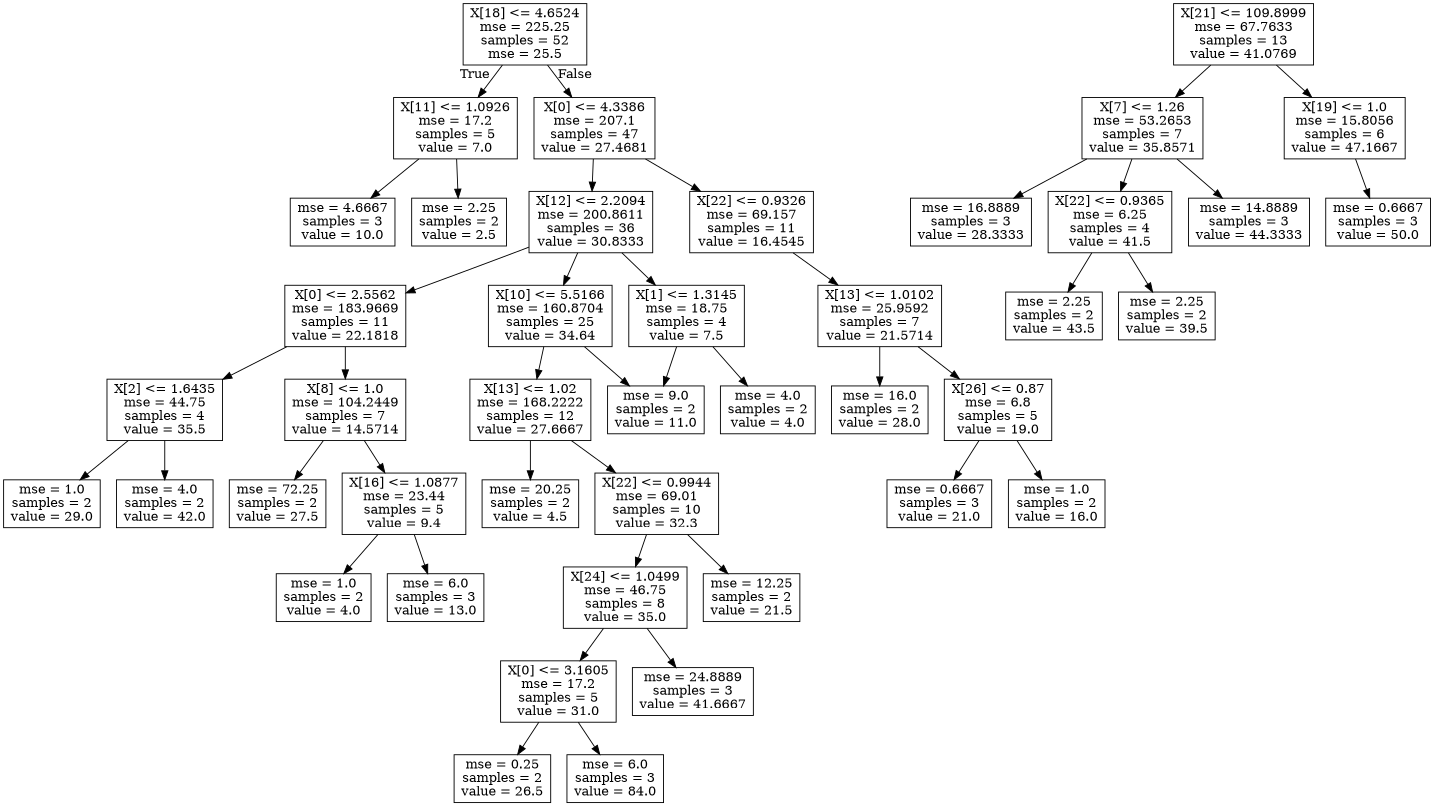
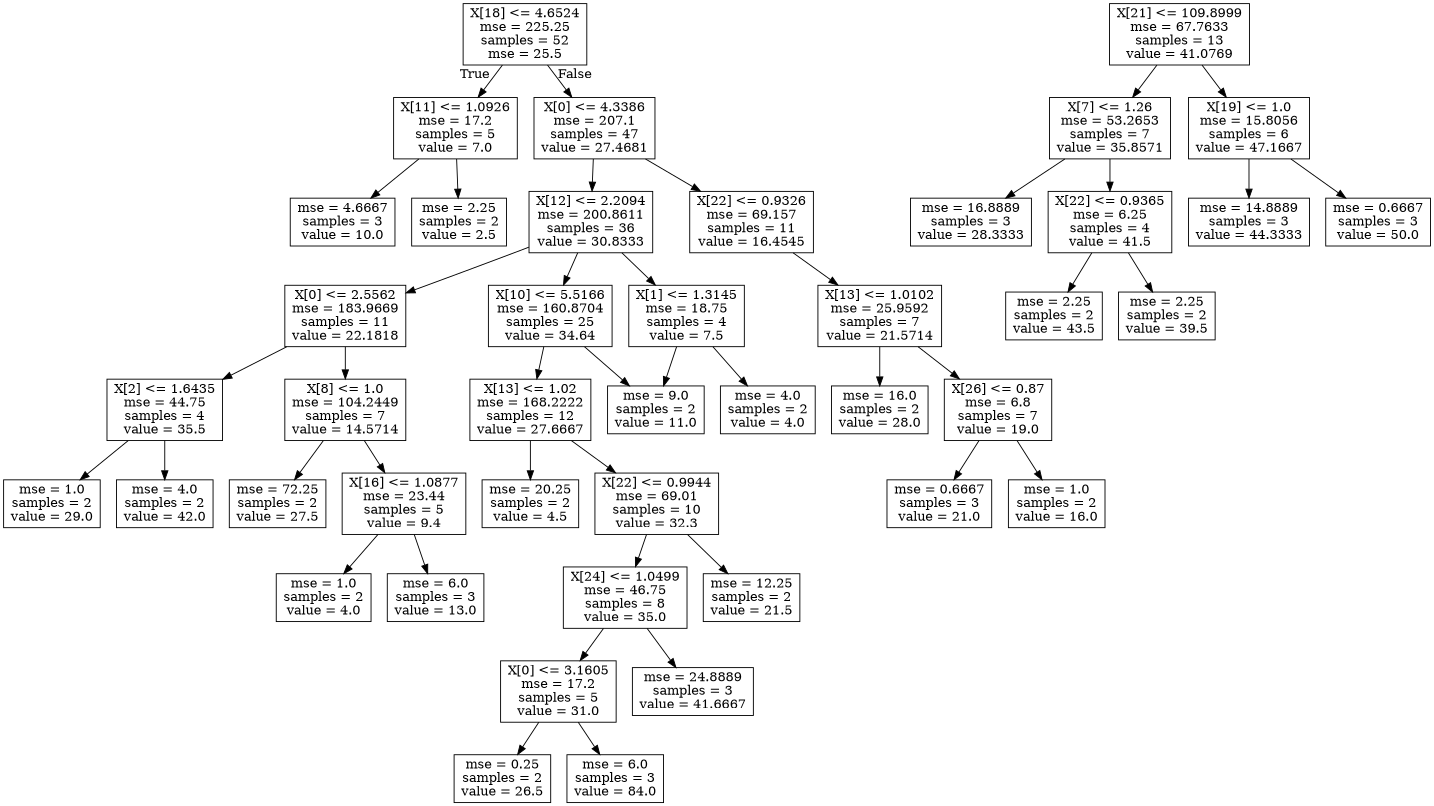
(1196, 176) -> (1249, 174)
(998, 410) -> (998, 410)
